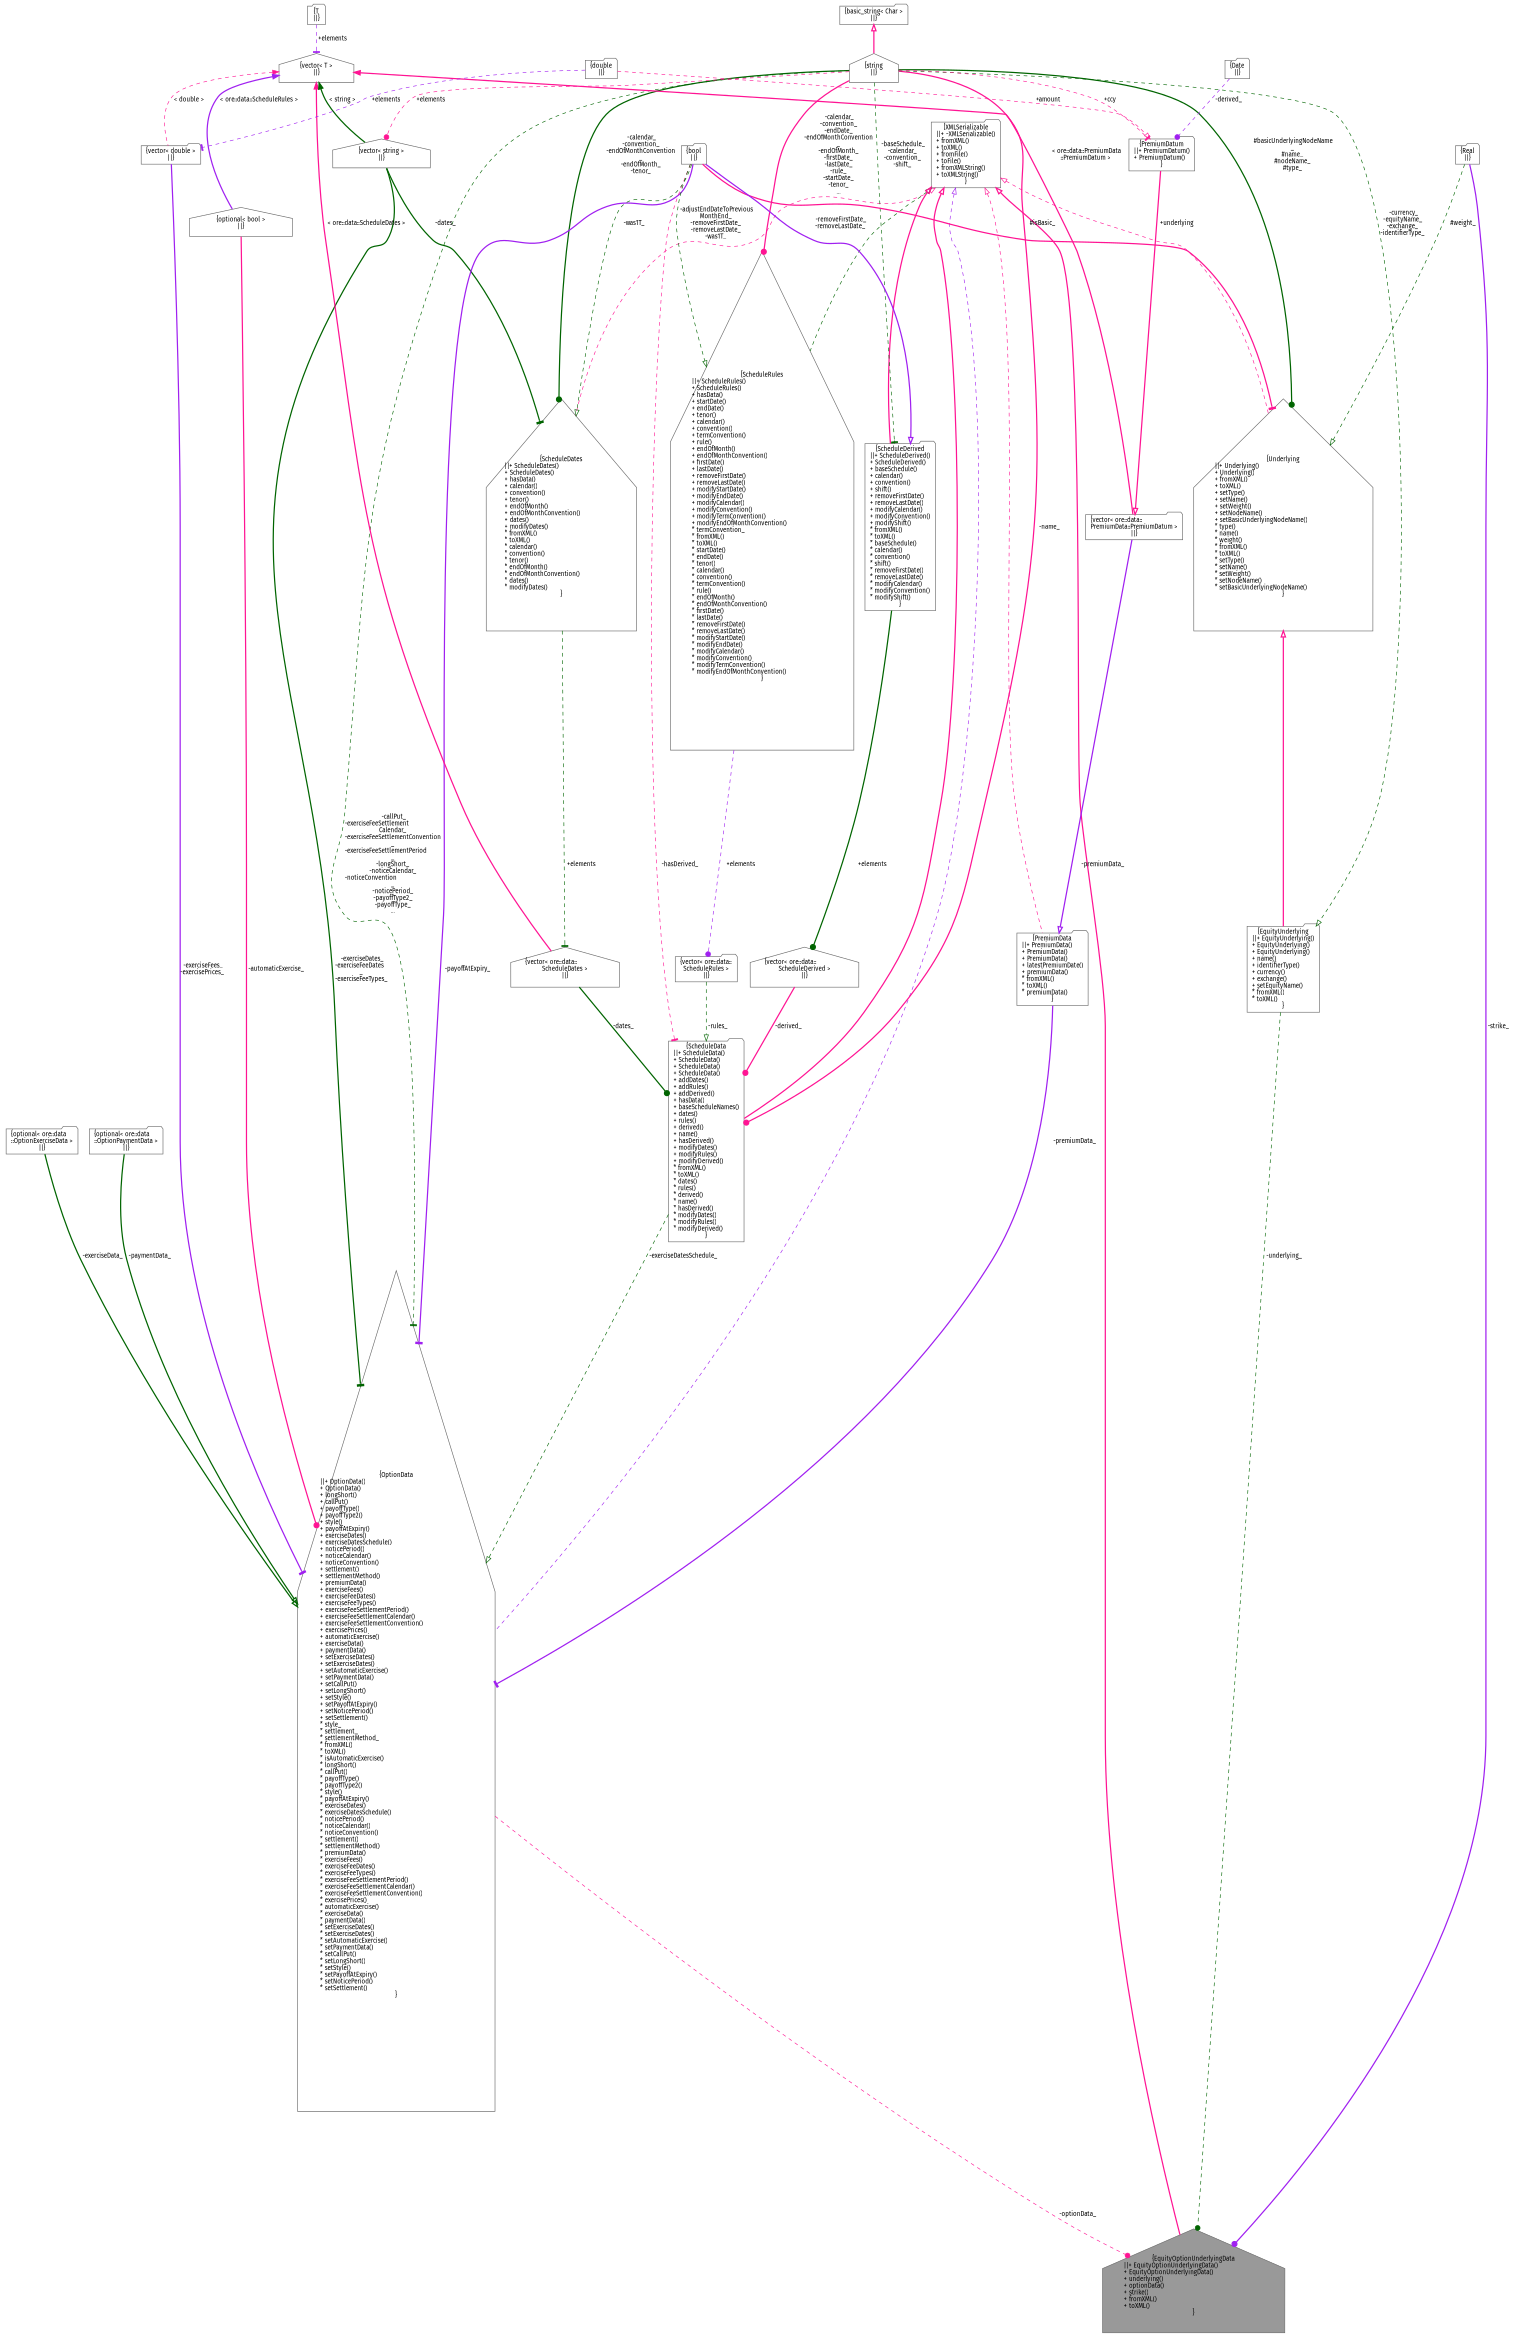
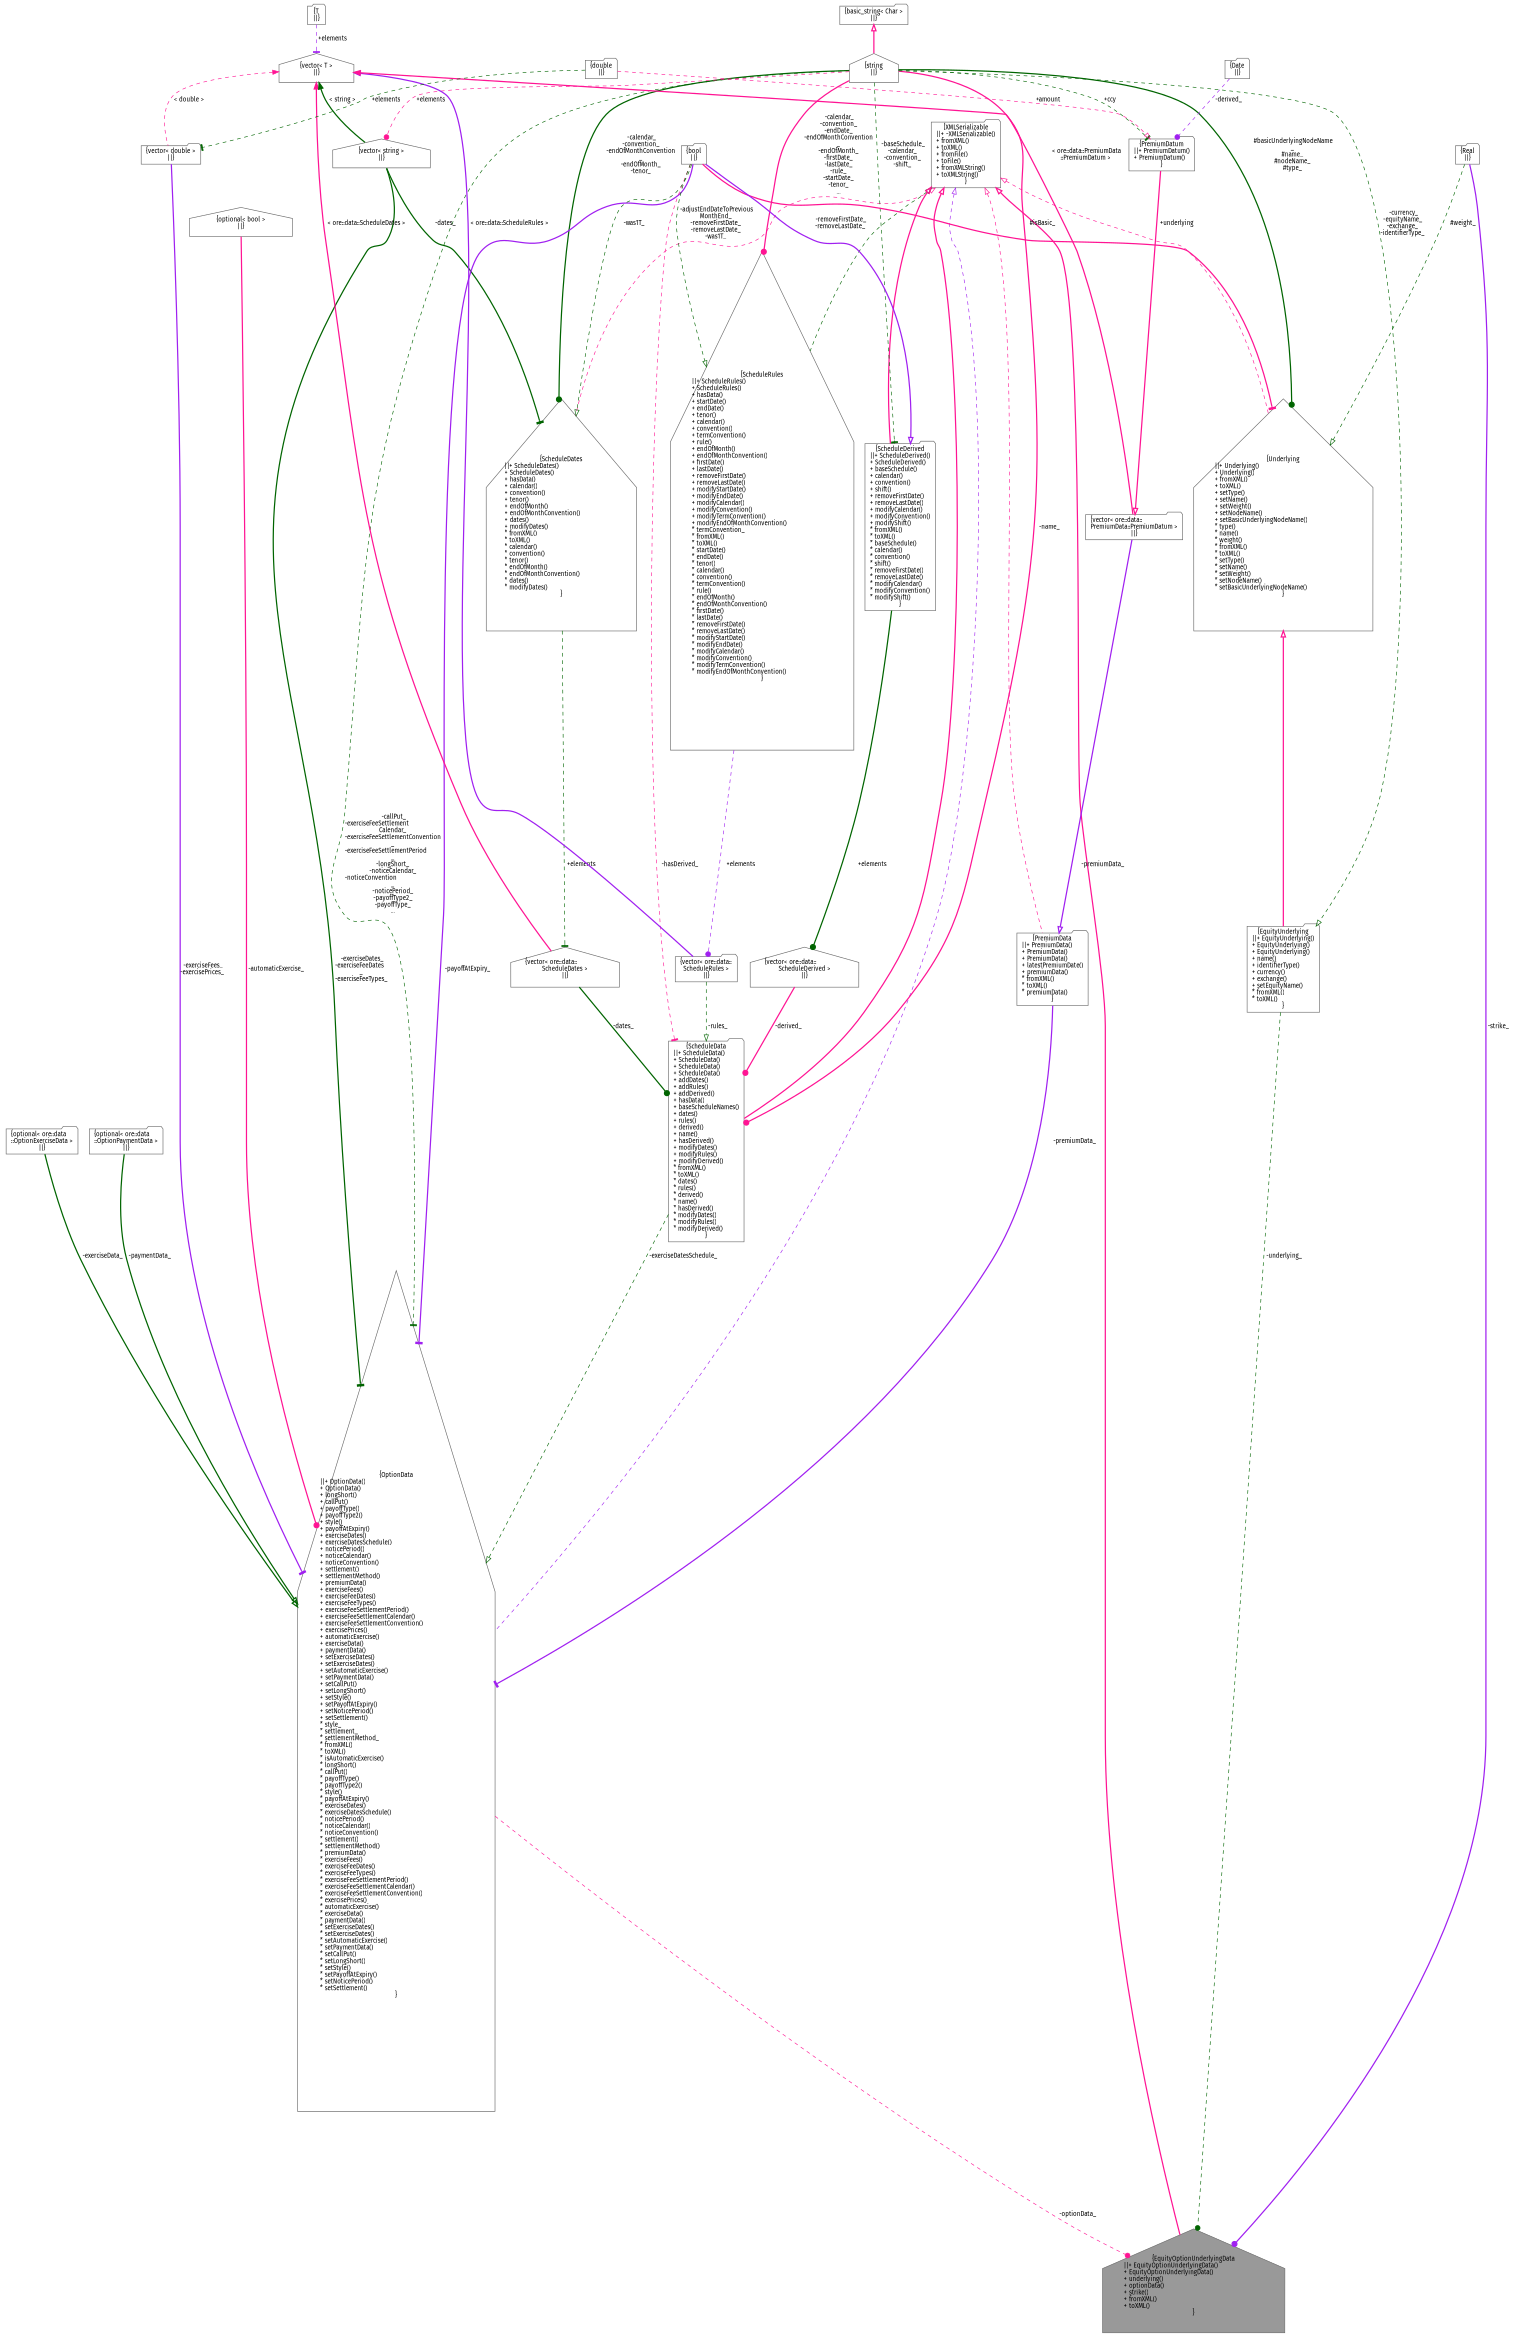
(1029, 82) -> (1029, 82)
(391, 91) -> (391, 91)
(208, 125) -> (464, 537)
